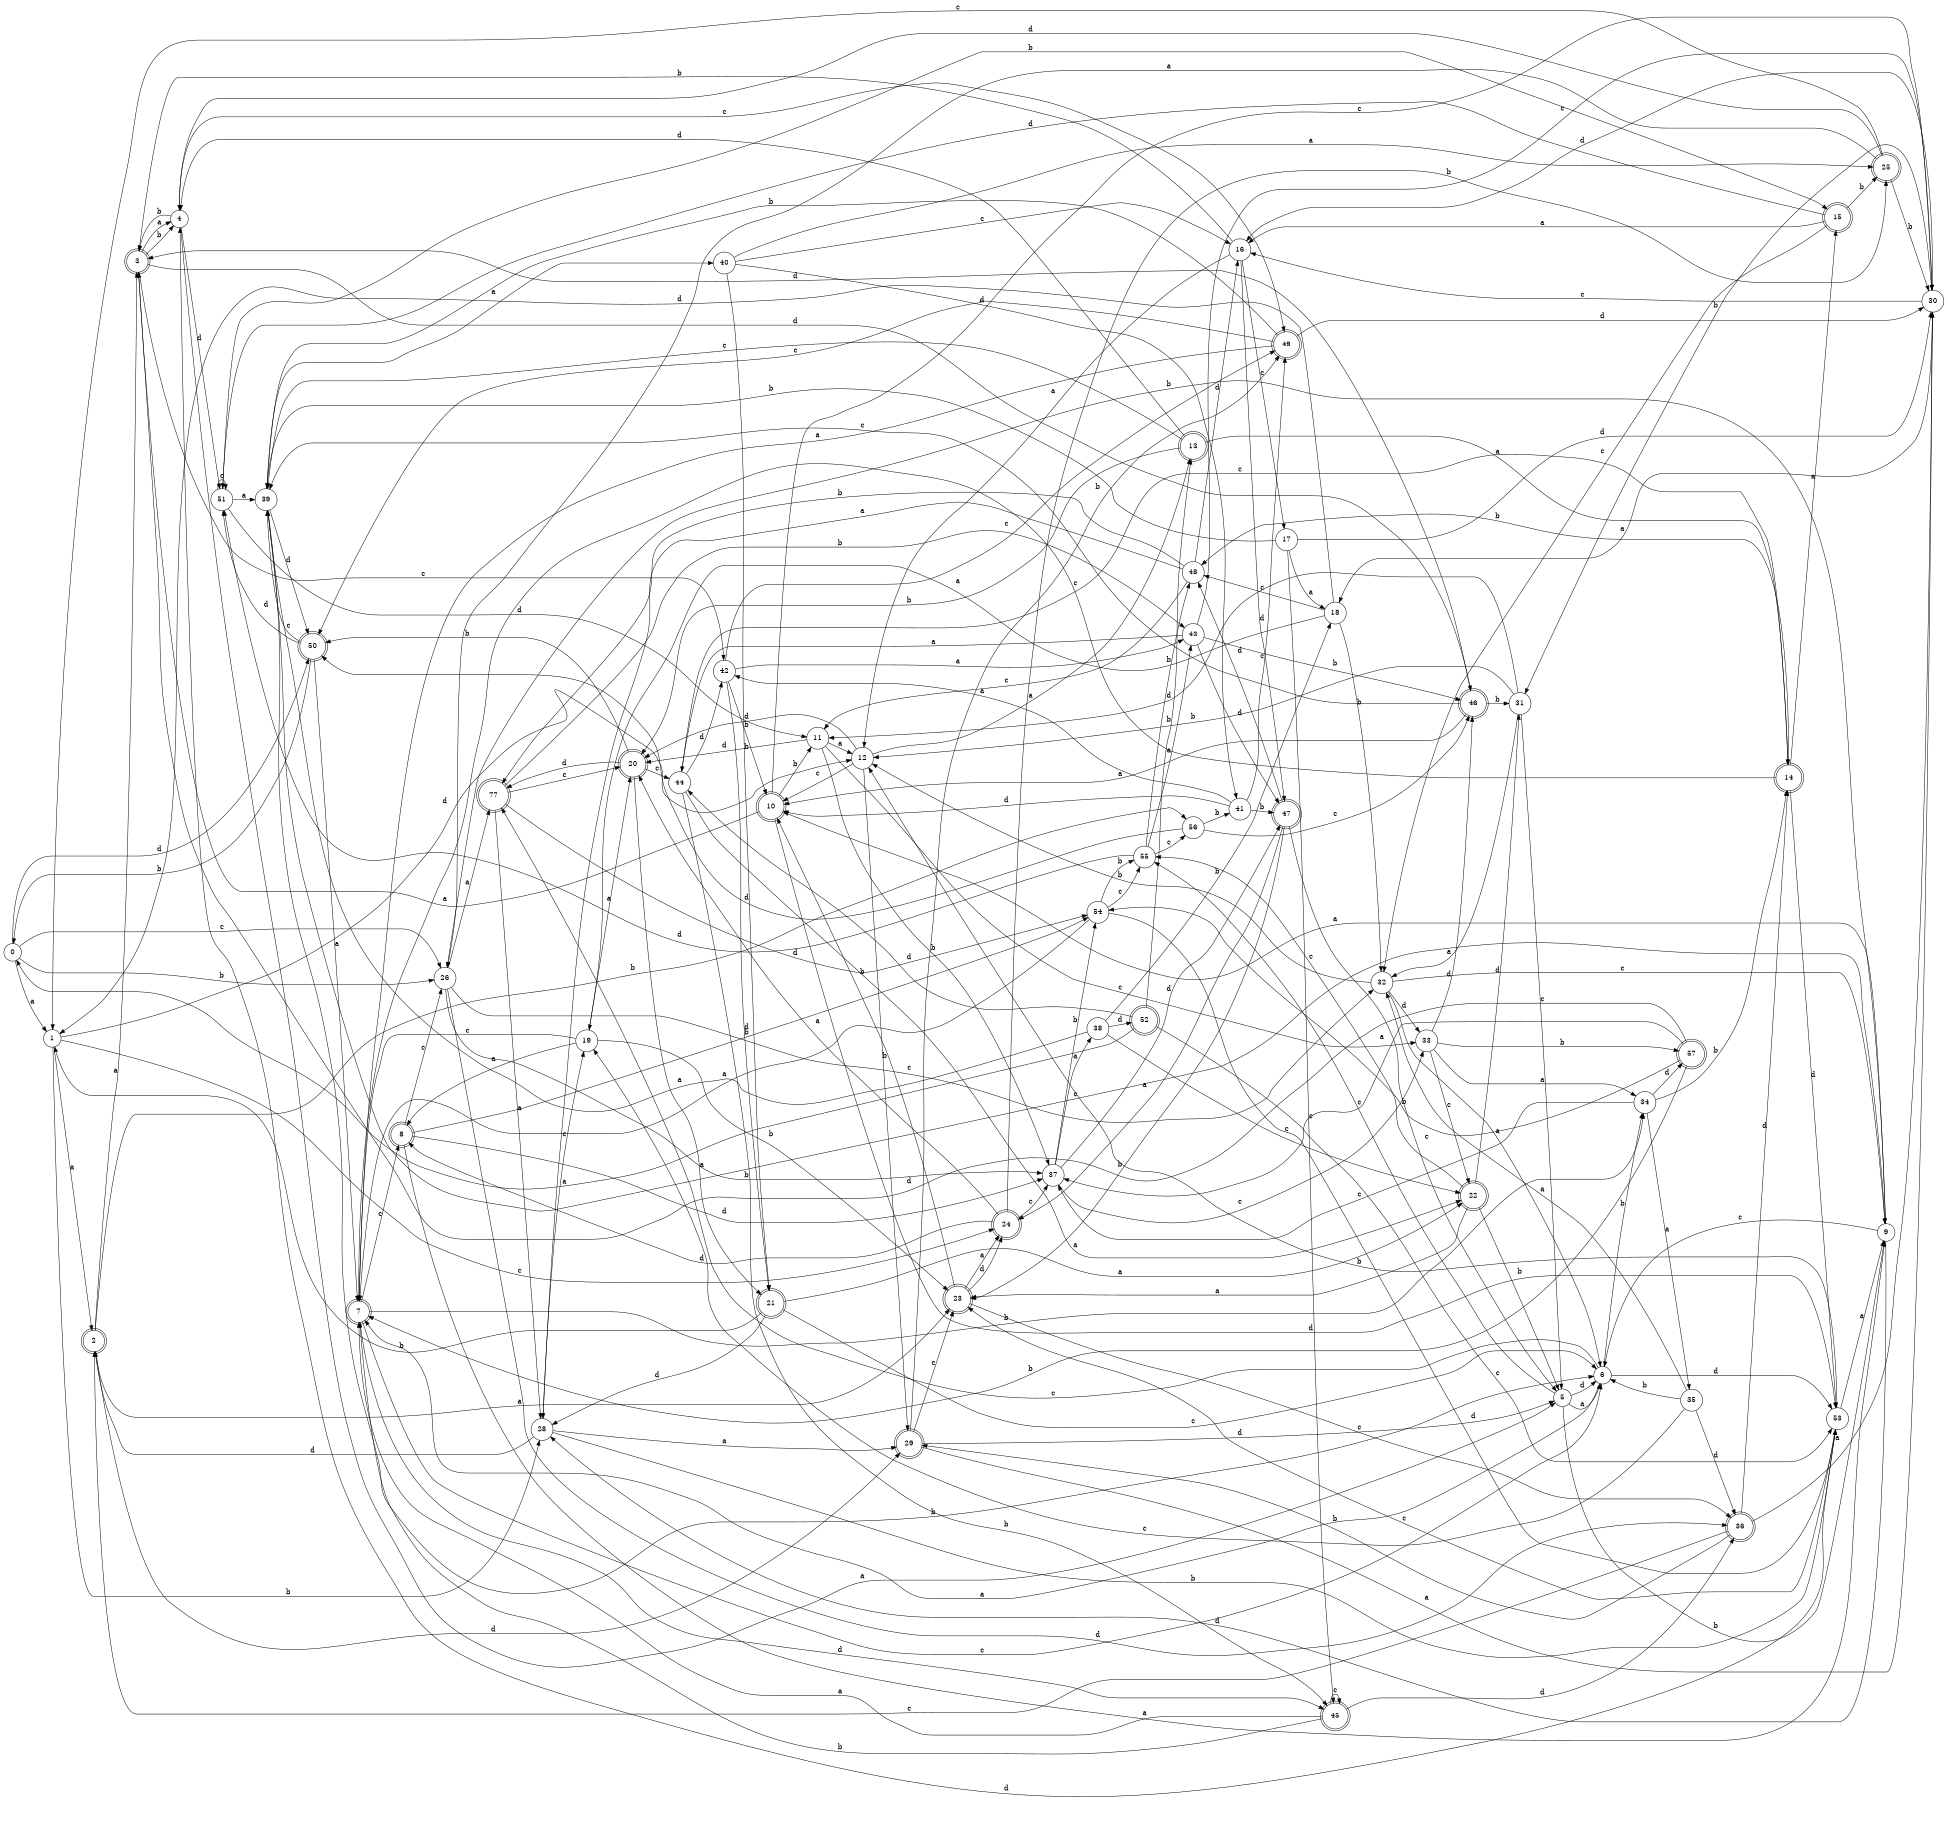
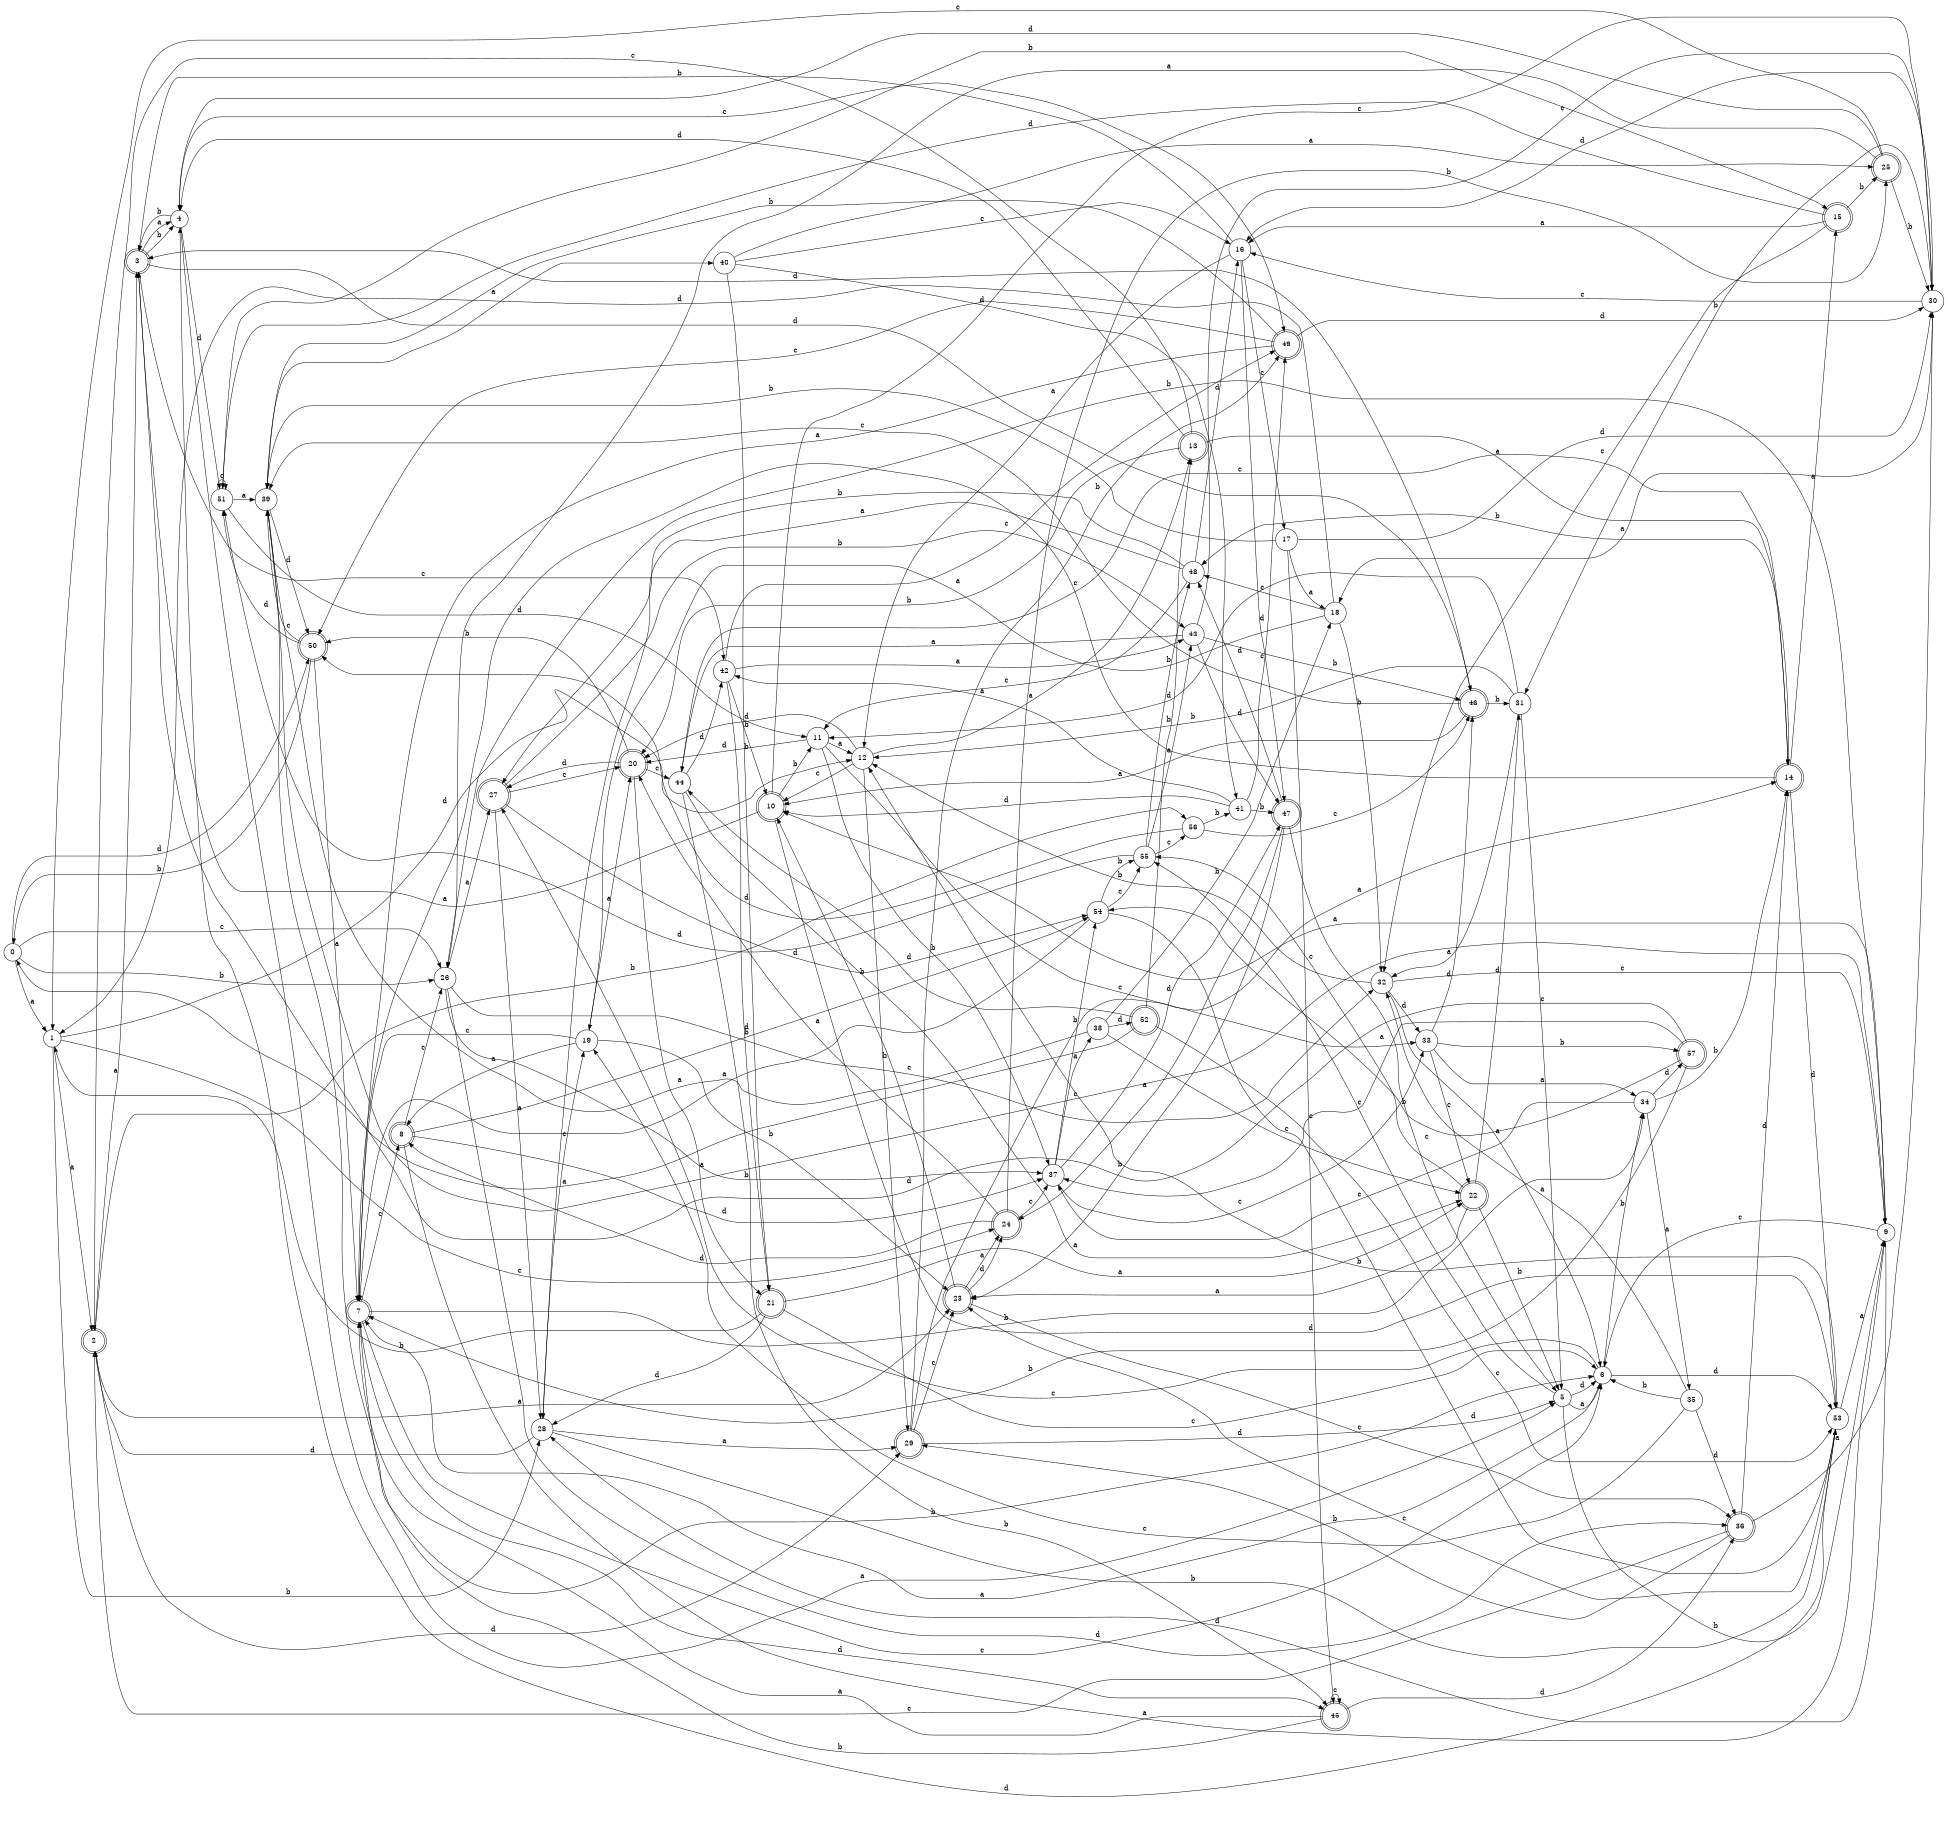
(697, 353) -> (149, 107)
(494, 795) -> (494, 795)
(1908, 1497) -> (1224, 1000)
